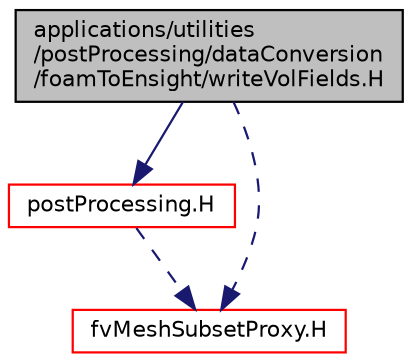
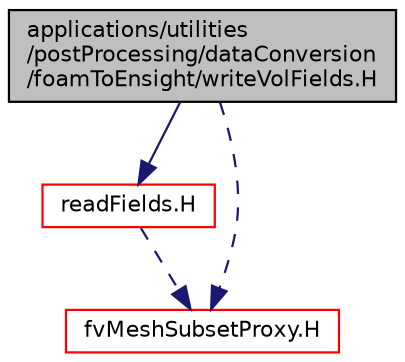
(122, 206) -> (129, 206)
